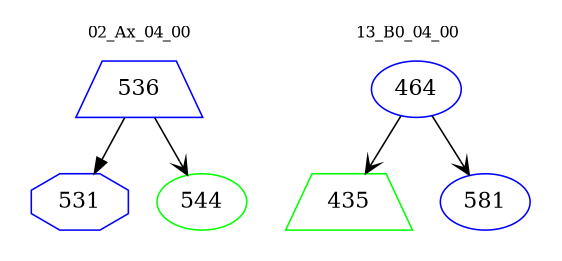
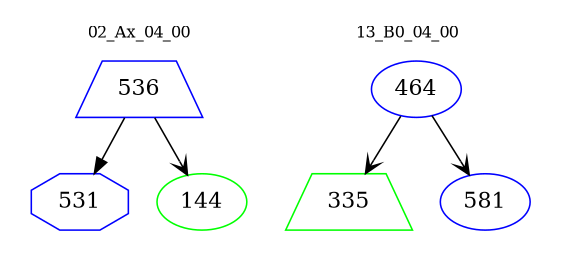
(202, 202) -> (202, 202)
(349, 202) -> (349, 202)
